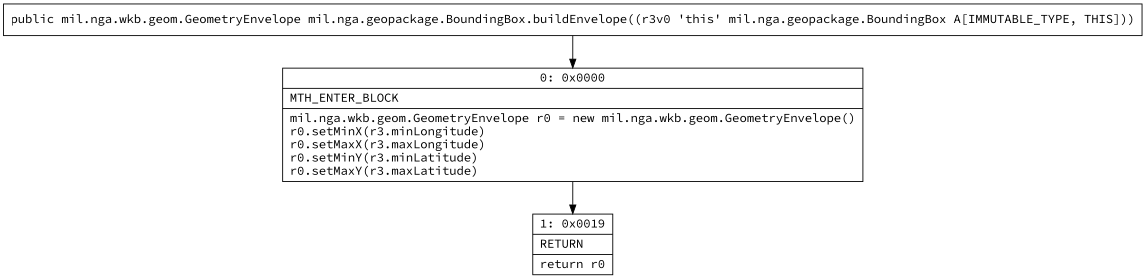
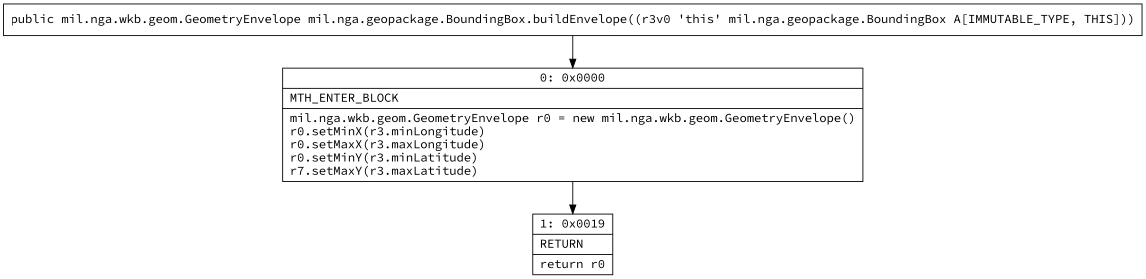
(384, 171) -> (384, 171)
